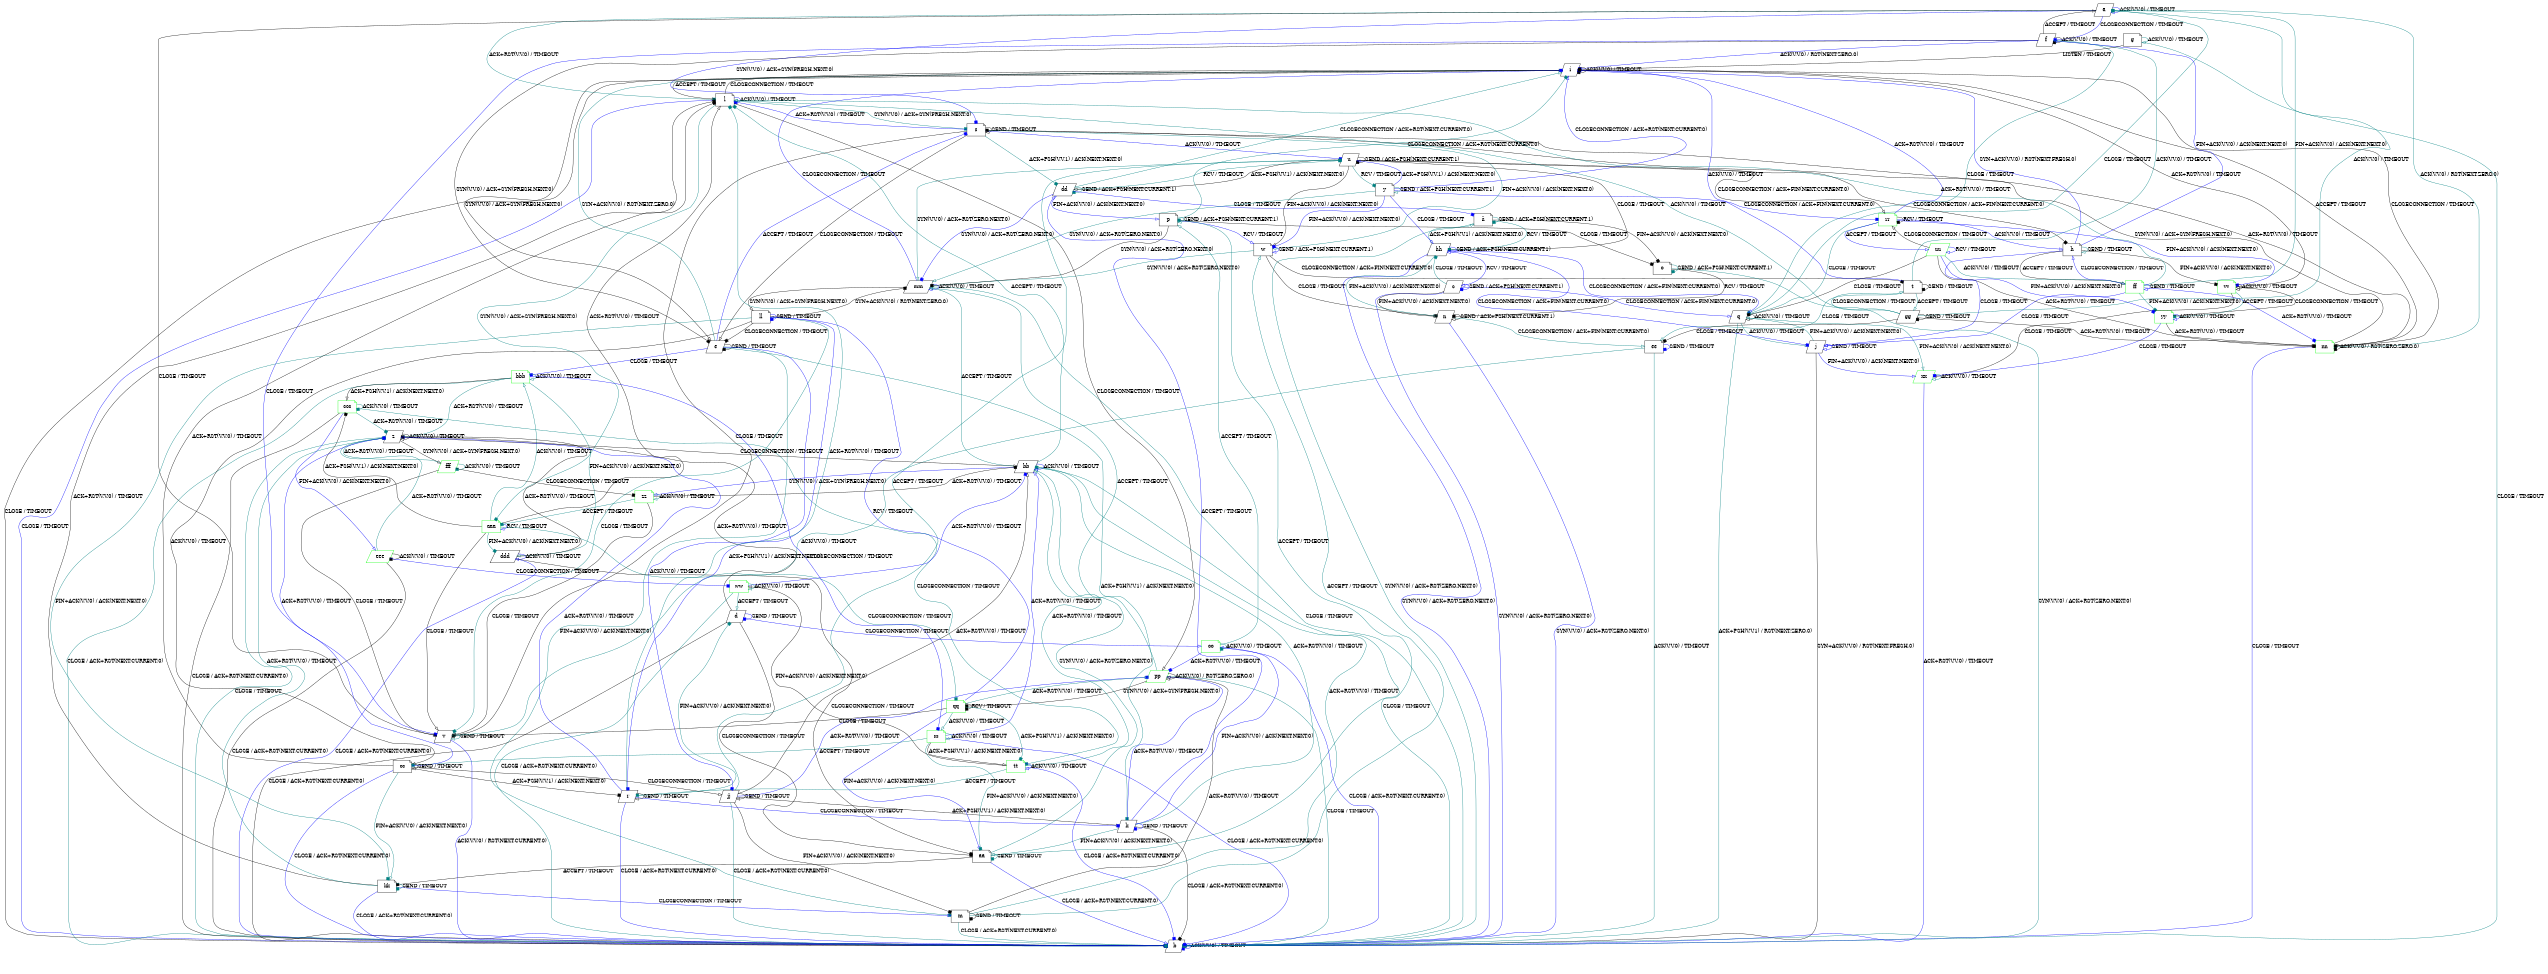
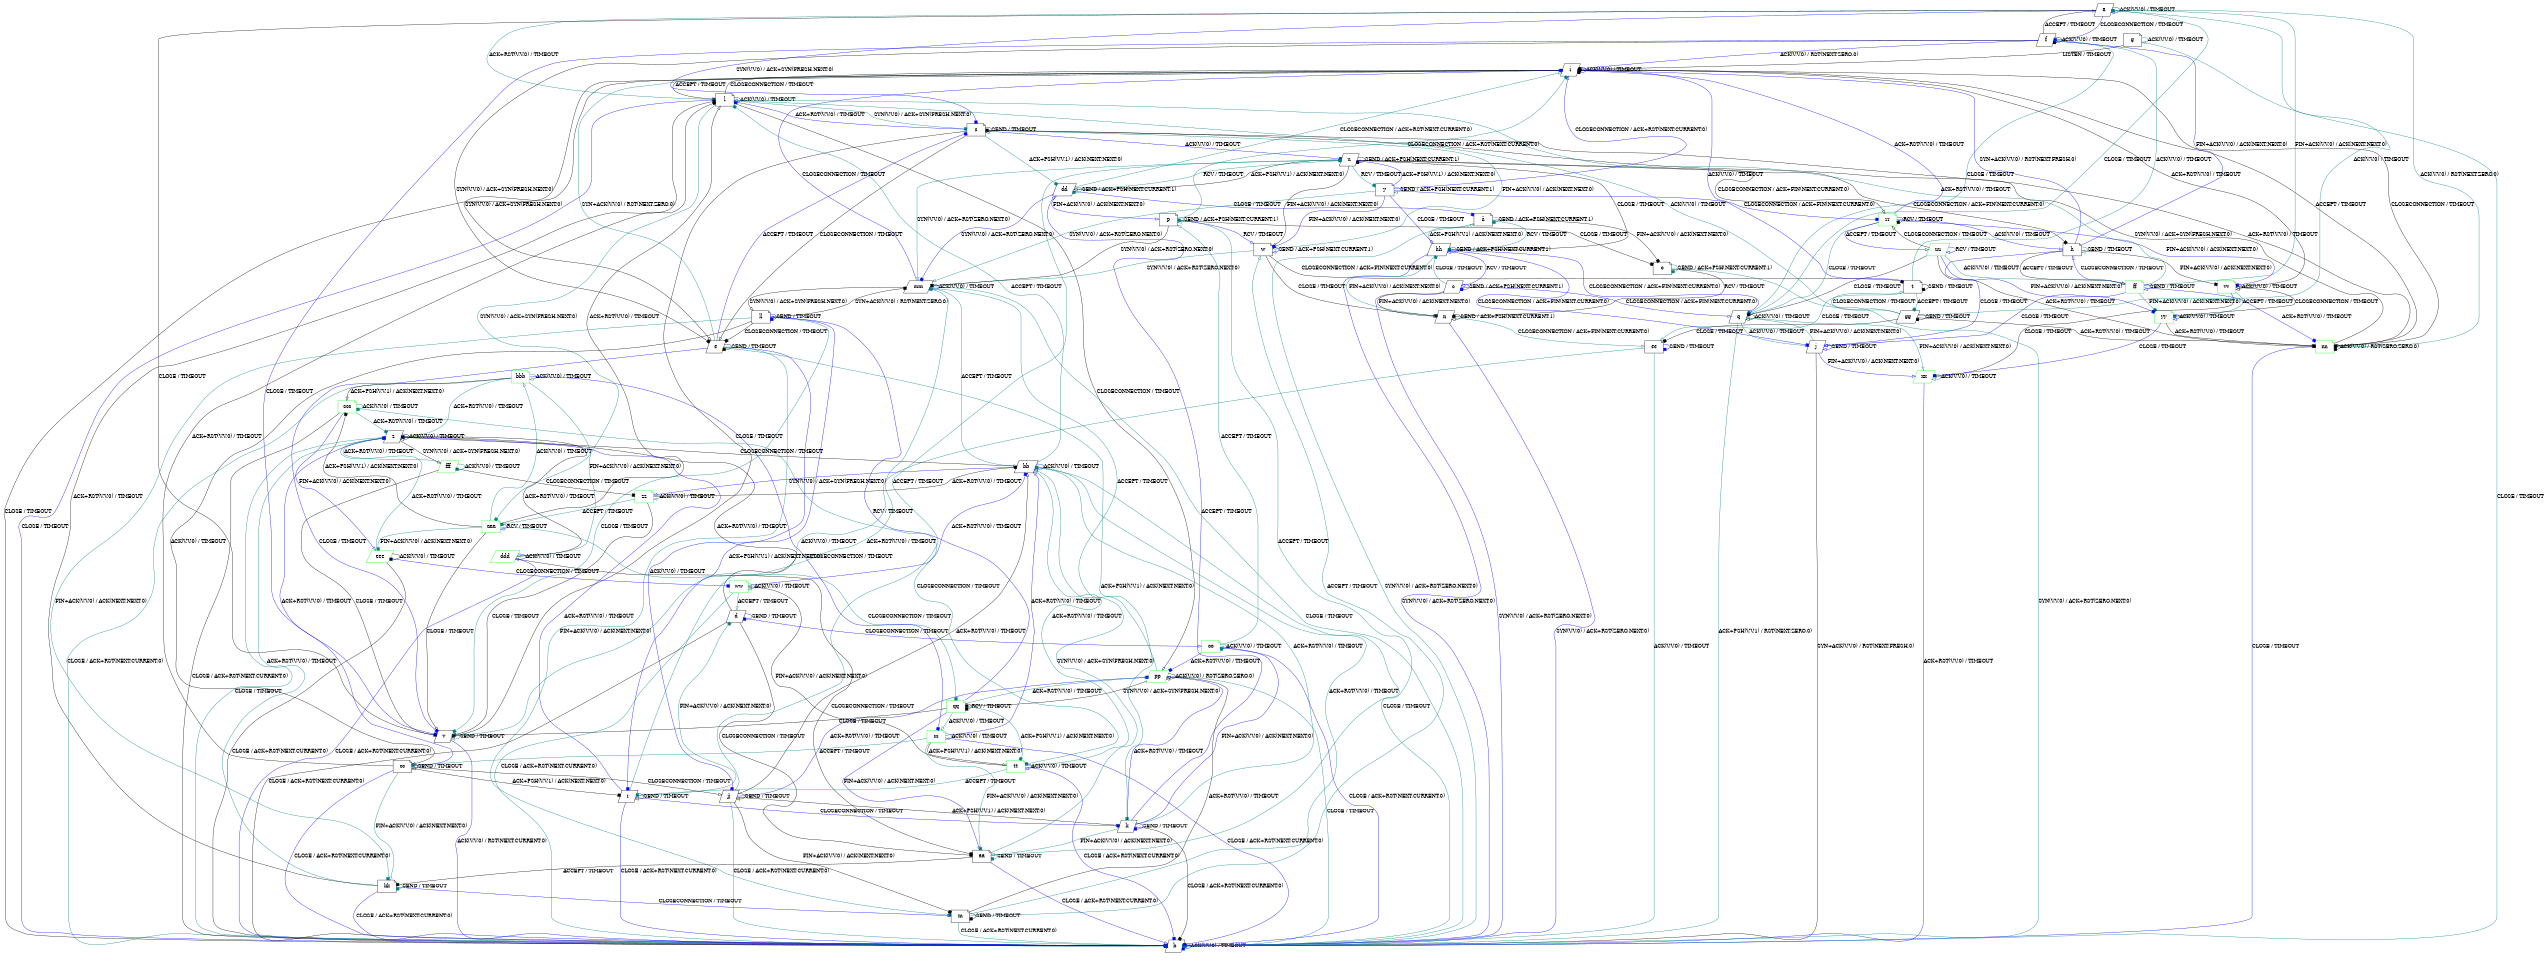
(1917, 301) -> (1917, 301)
(620, 362) -> (317, 401)
(827, 461) -> (822, 554)
(488, 542) -> (426, 531)
(505, 557) -> (505, 557)
(1106, 662) -> (1106, 662)
(618, 933) -> (618, 933)
